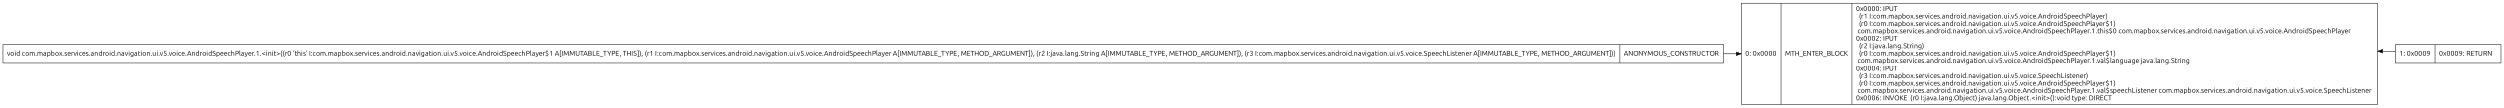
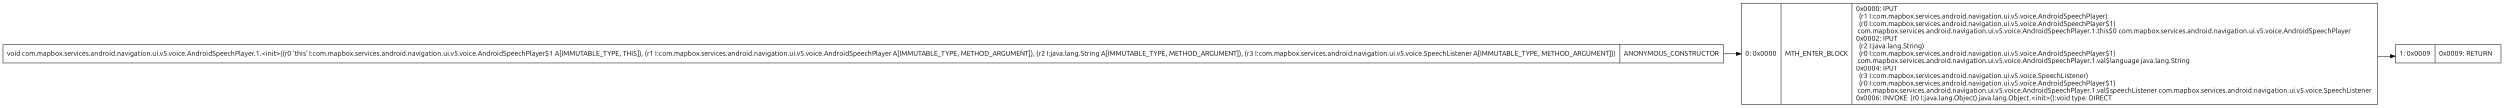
(2389, 51) -> (2384, 56)
